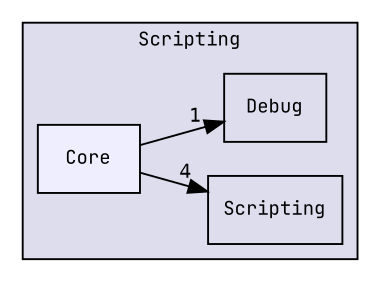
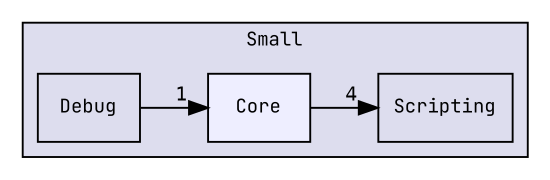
(190, 41) -> (275, 41)
(173, 136) -> (165, 108)
